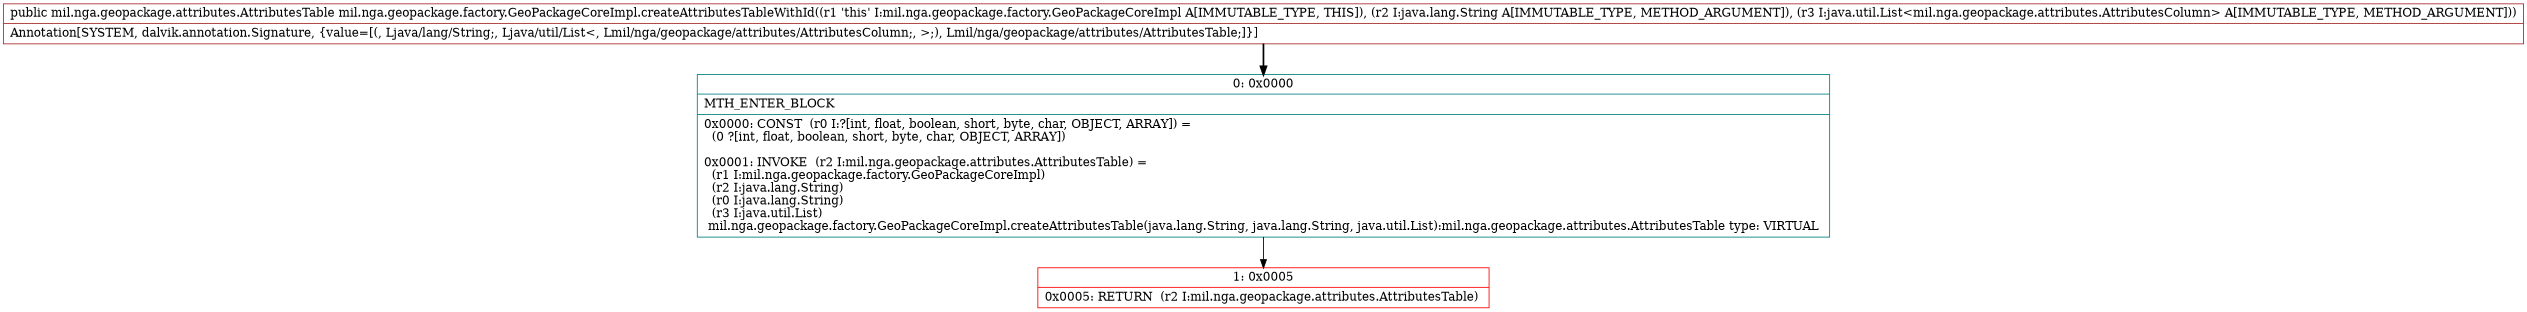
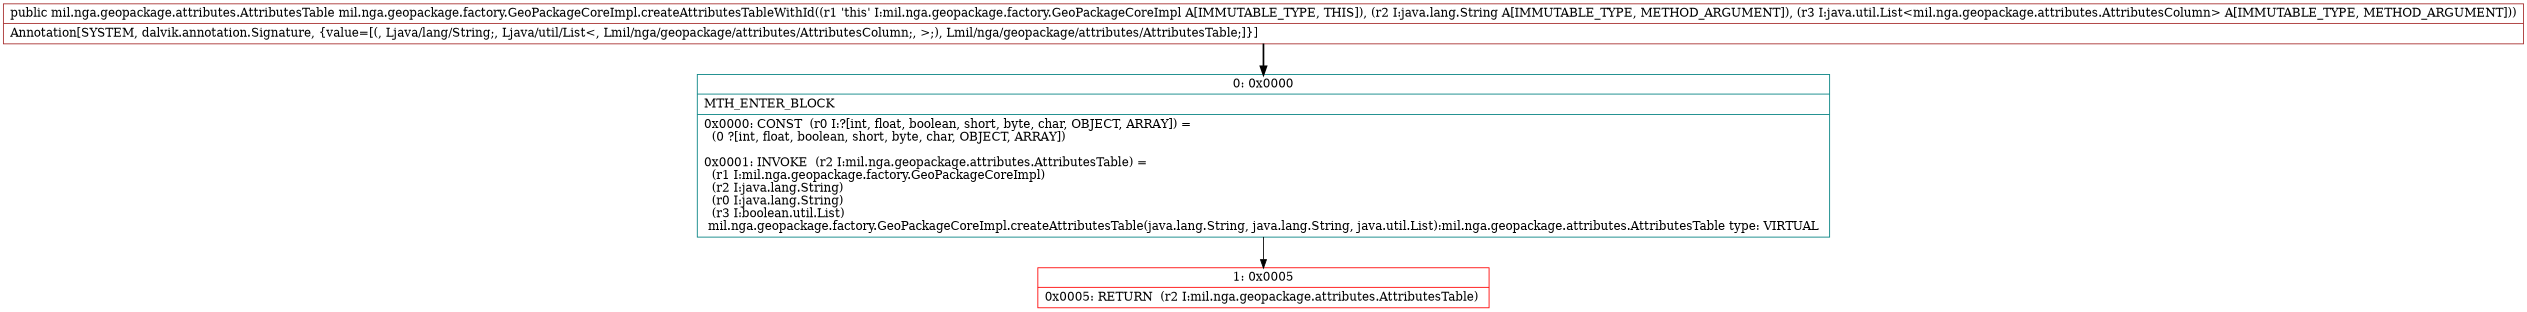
(763, 214) -> (775, 214)
